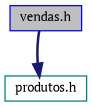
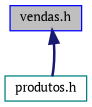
(37, 47) -> (54, 60)
